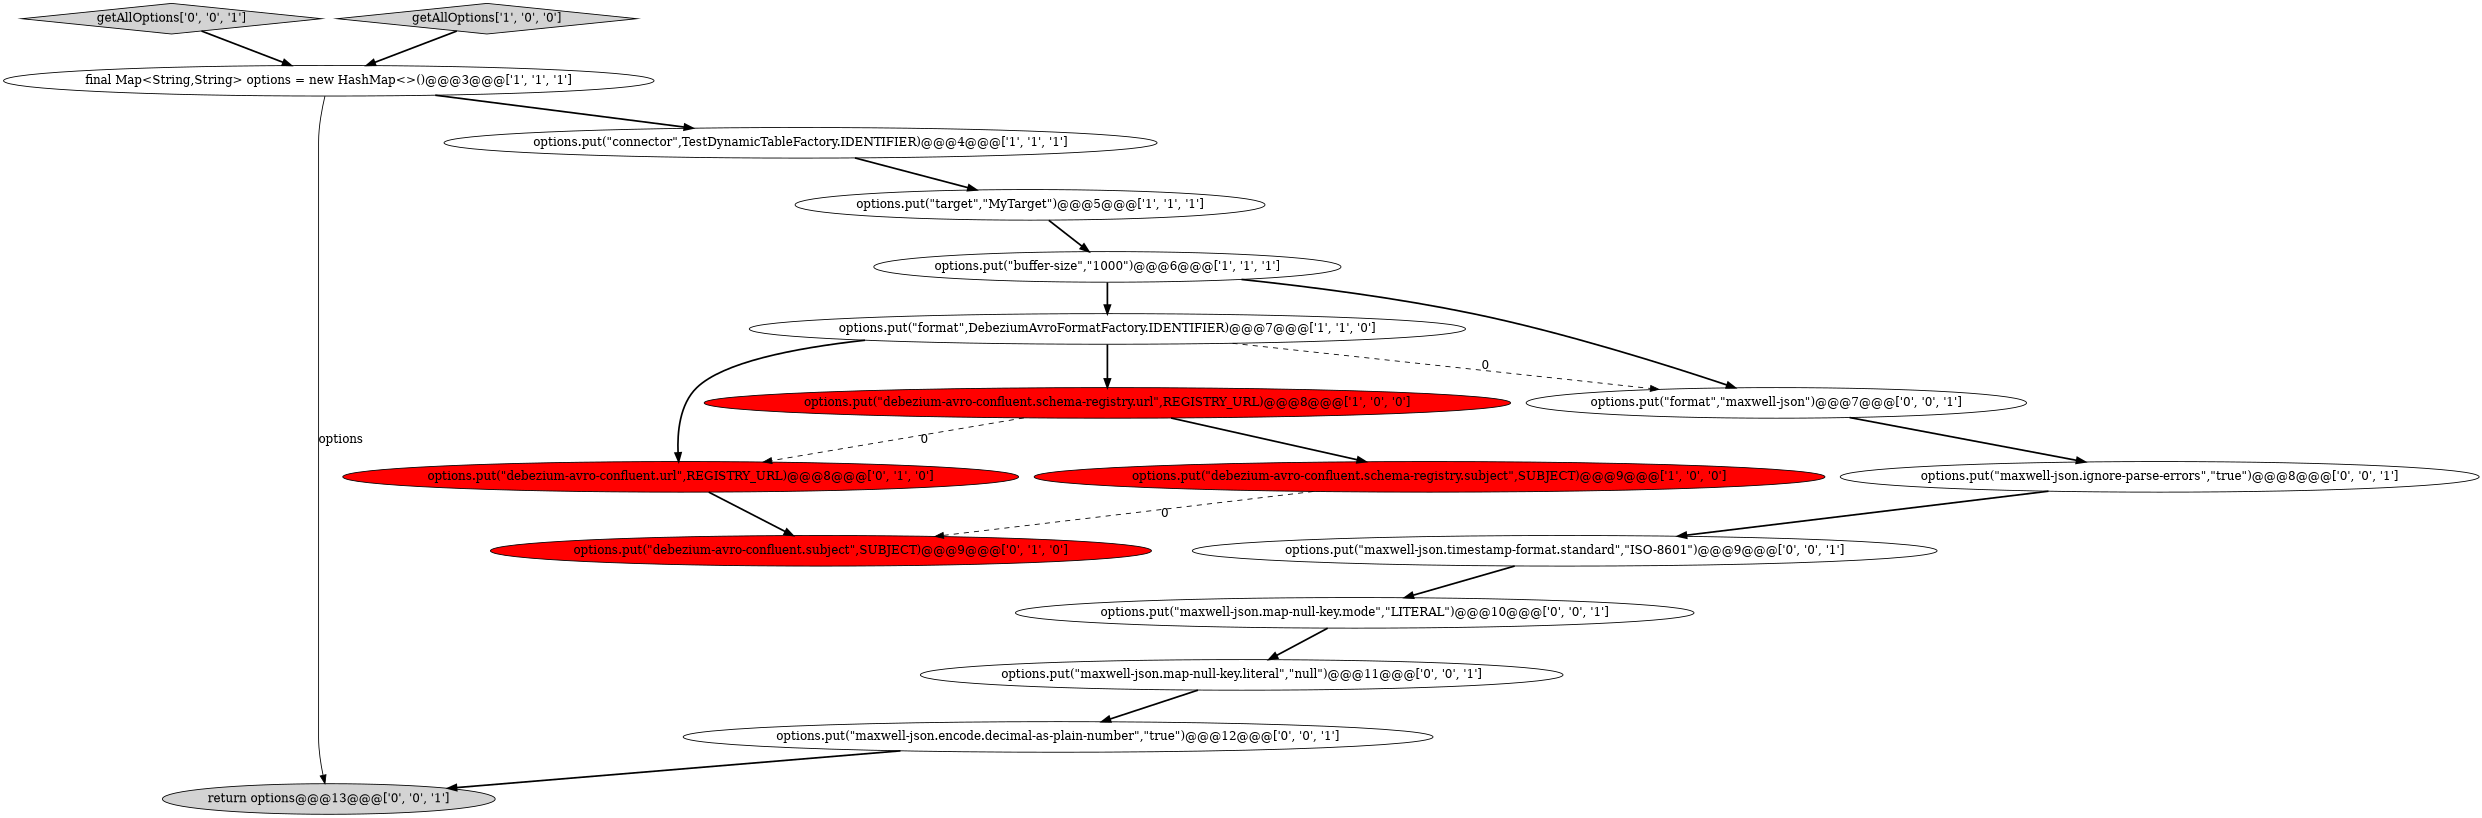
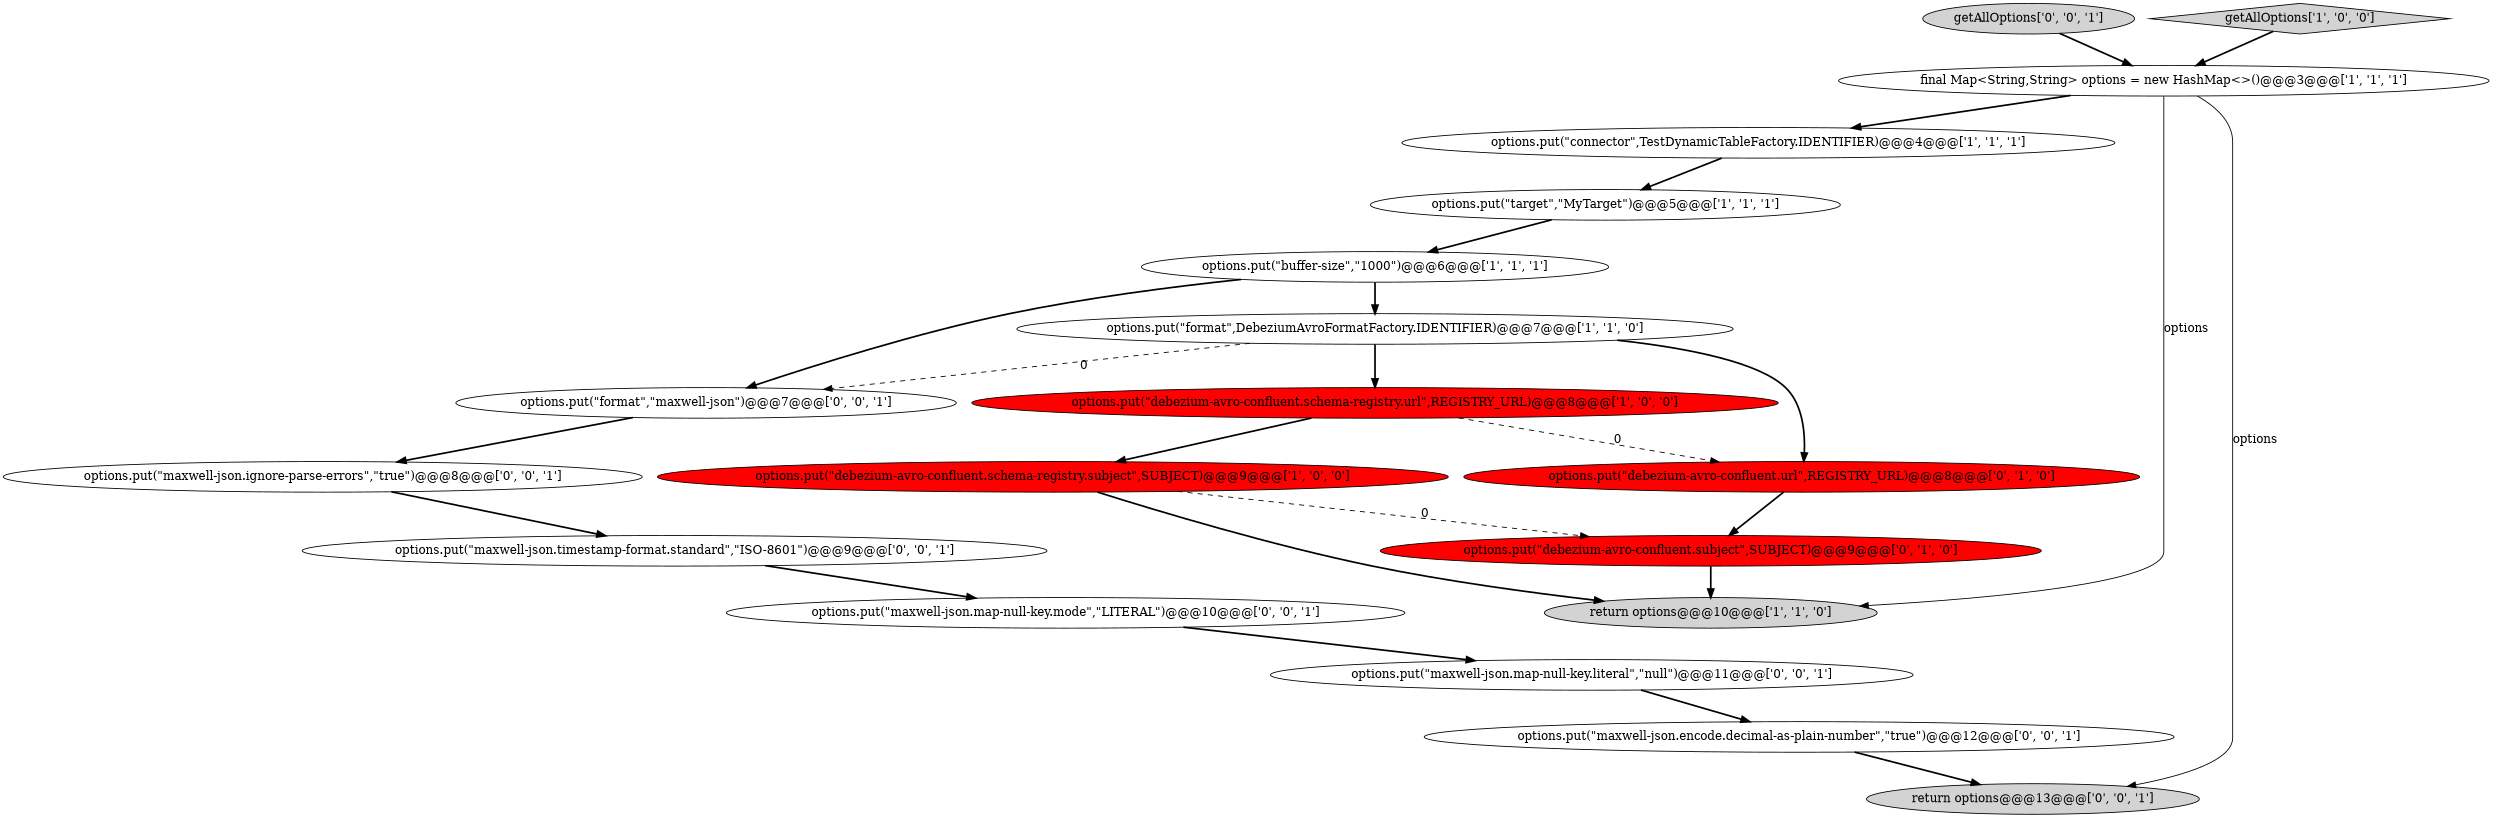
(172, 19) -> (2029, 19)
none -> (1711, 613)
